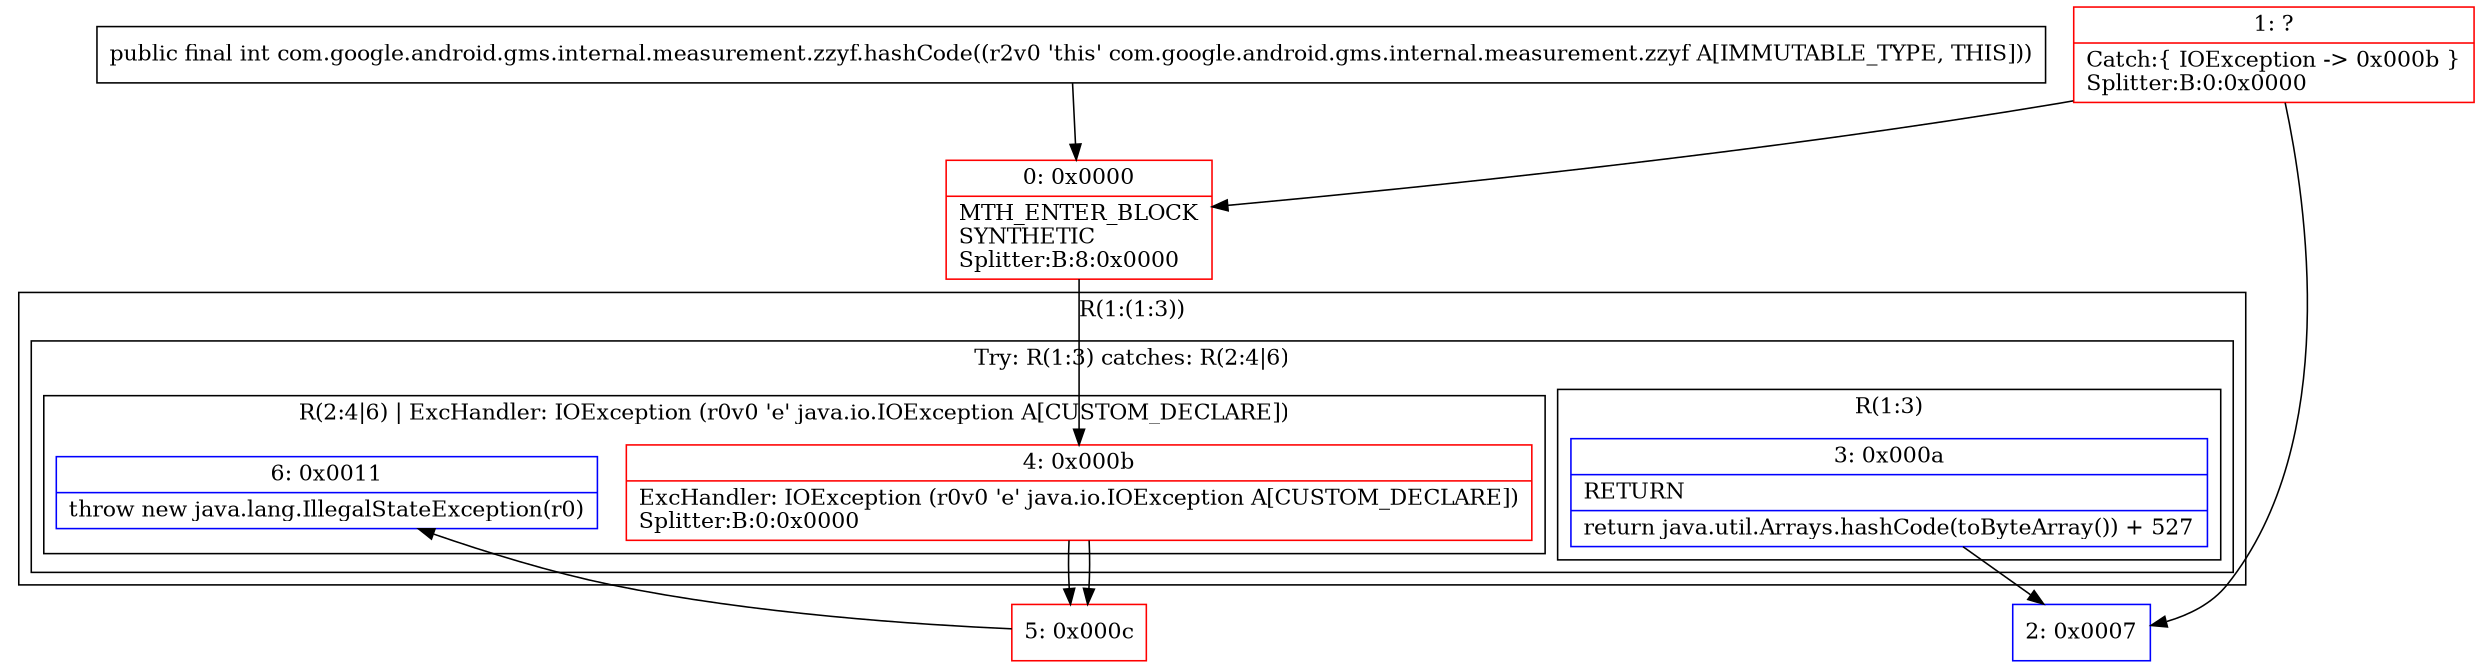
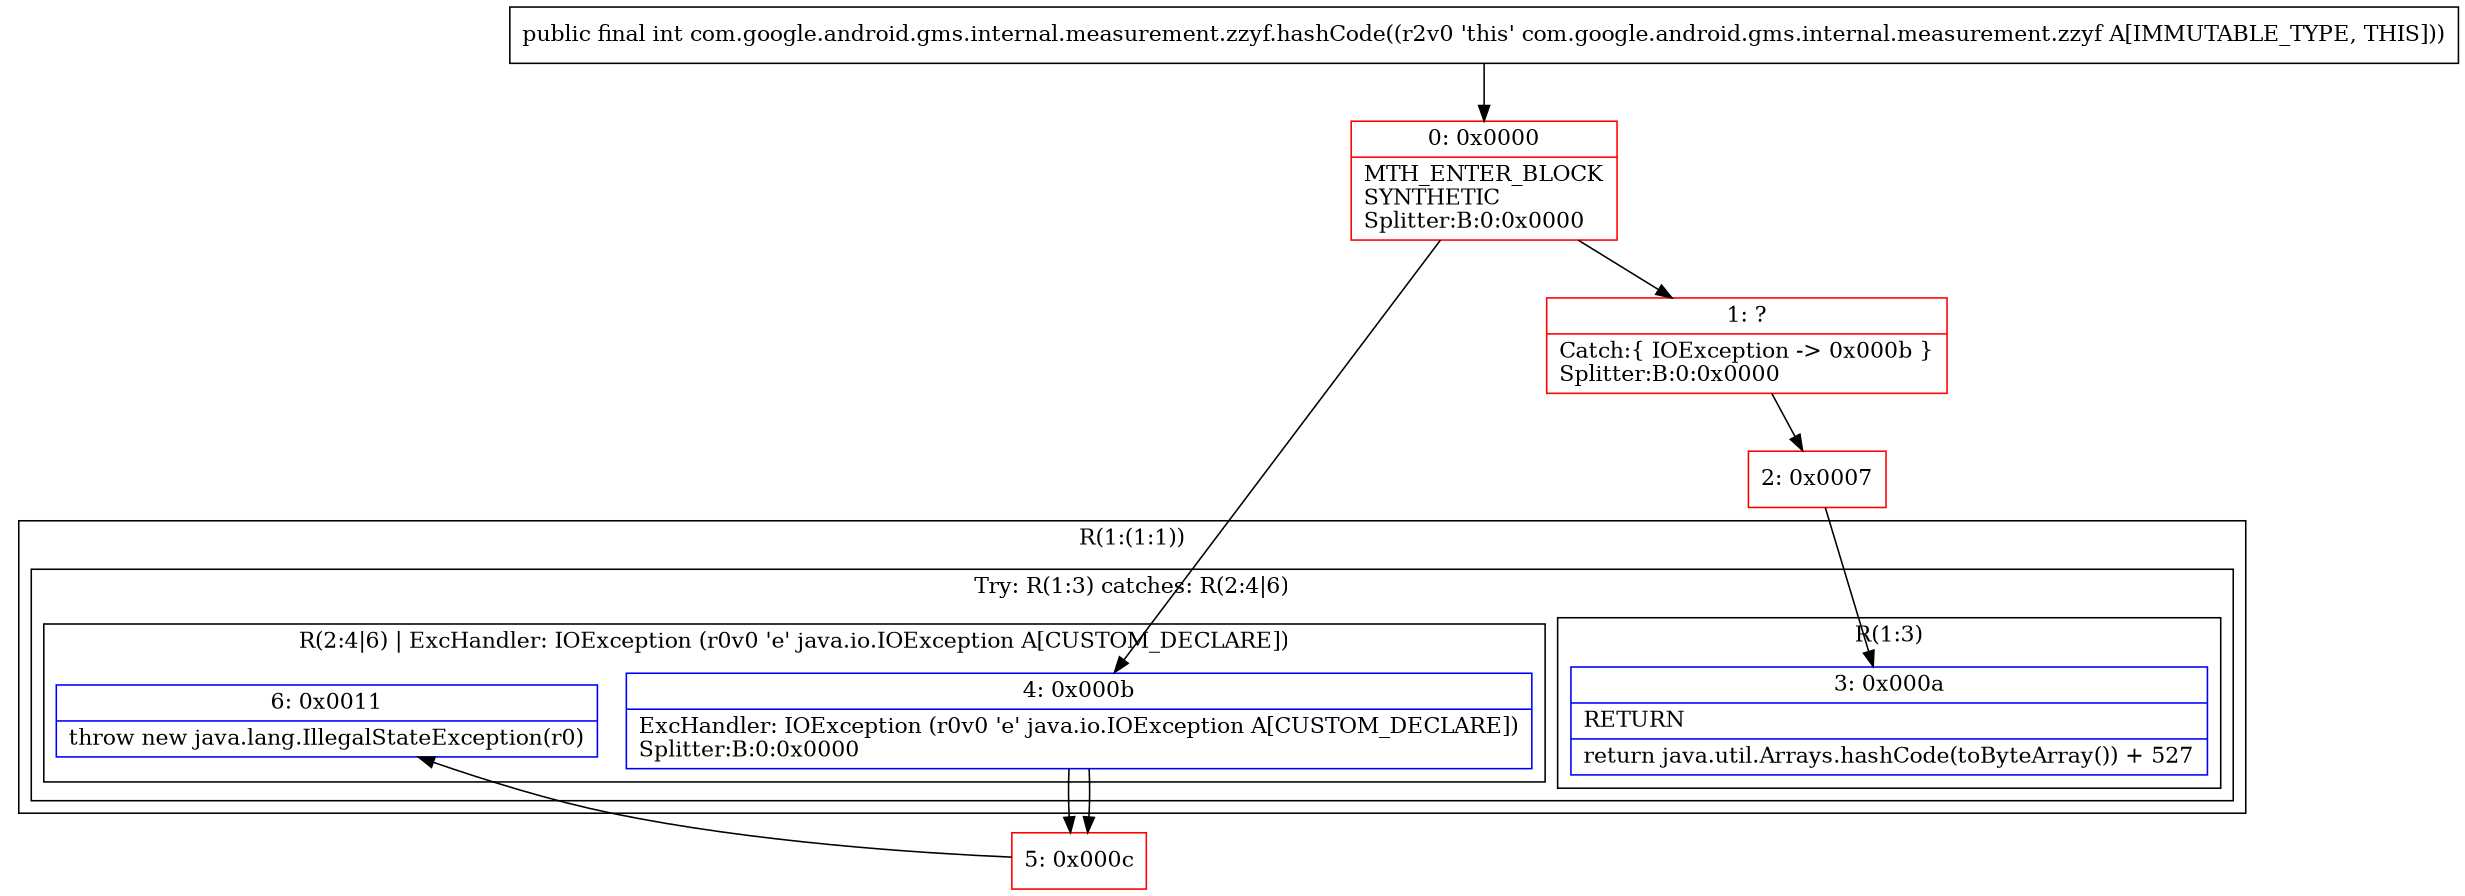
(1652, 161) -> (1618, 265)
(1070, 260) -> (1475, 221)
(1132, 310) -> (1132, 539)
(1079, 493) -> (1079, 721)
(1997, 571) -> (1847, 580)
(2082, 633) -> (1817, 479)
